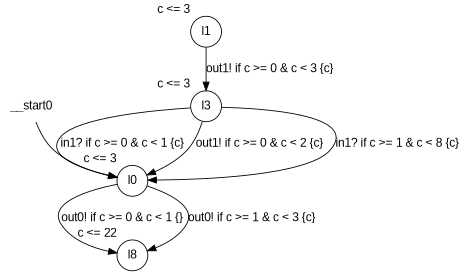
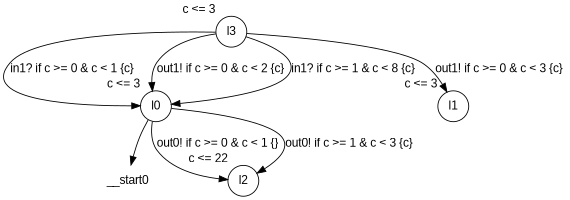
(206, 65) -> (351, 44)
(52, 148) -> (139, 138)
(132, 255) -> (243, 181)
